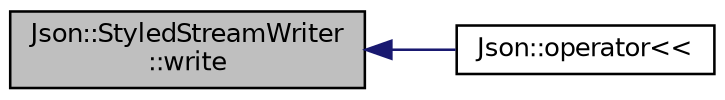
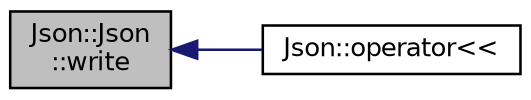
(188, 50) -> (91, 50)
